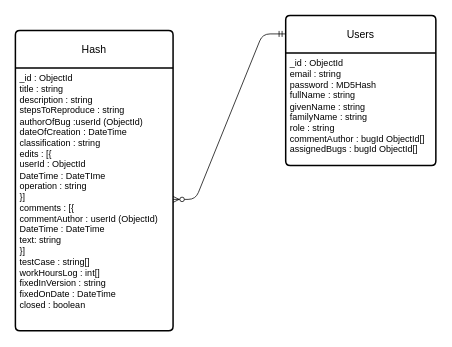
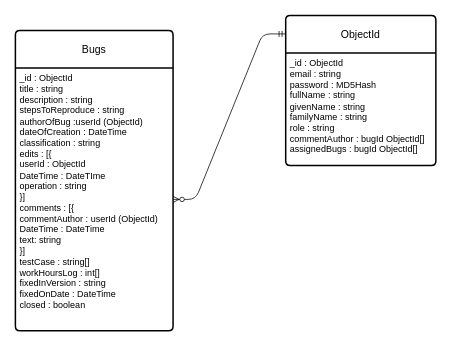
(360, 34) -> (360, 34)
(94, 49) -> (94, 49)
